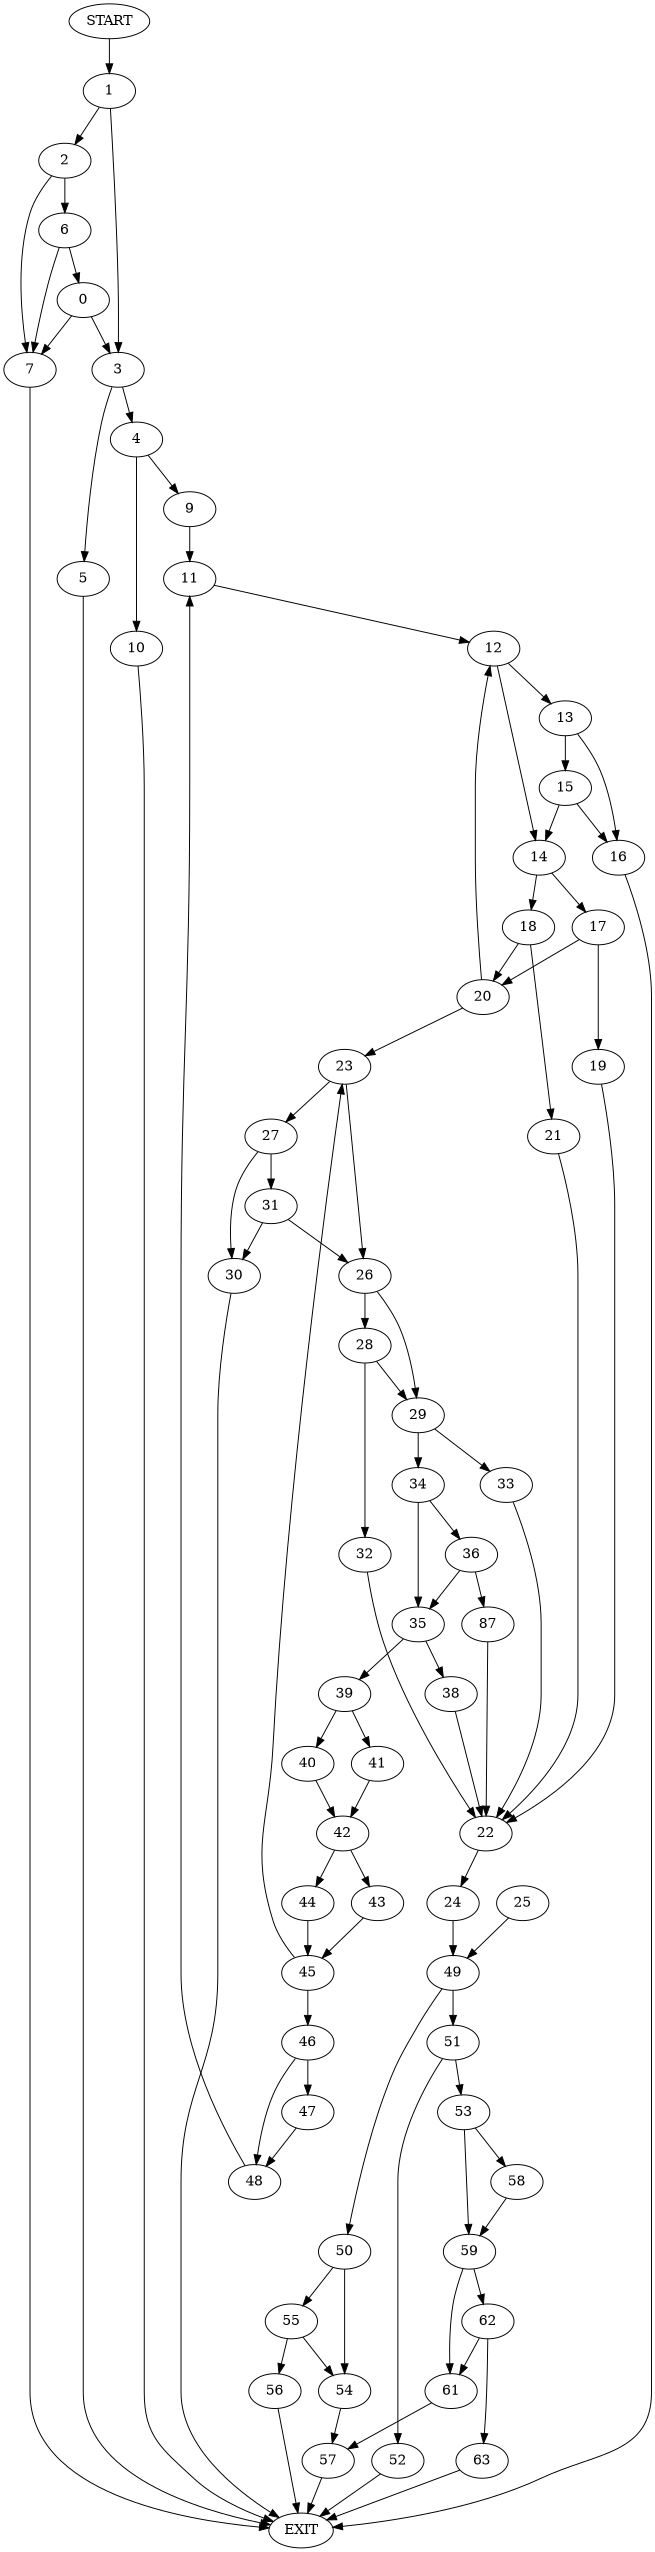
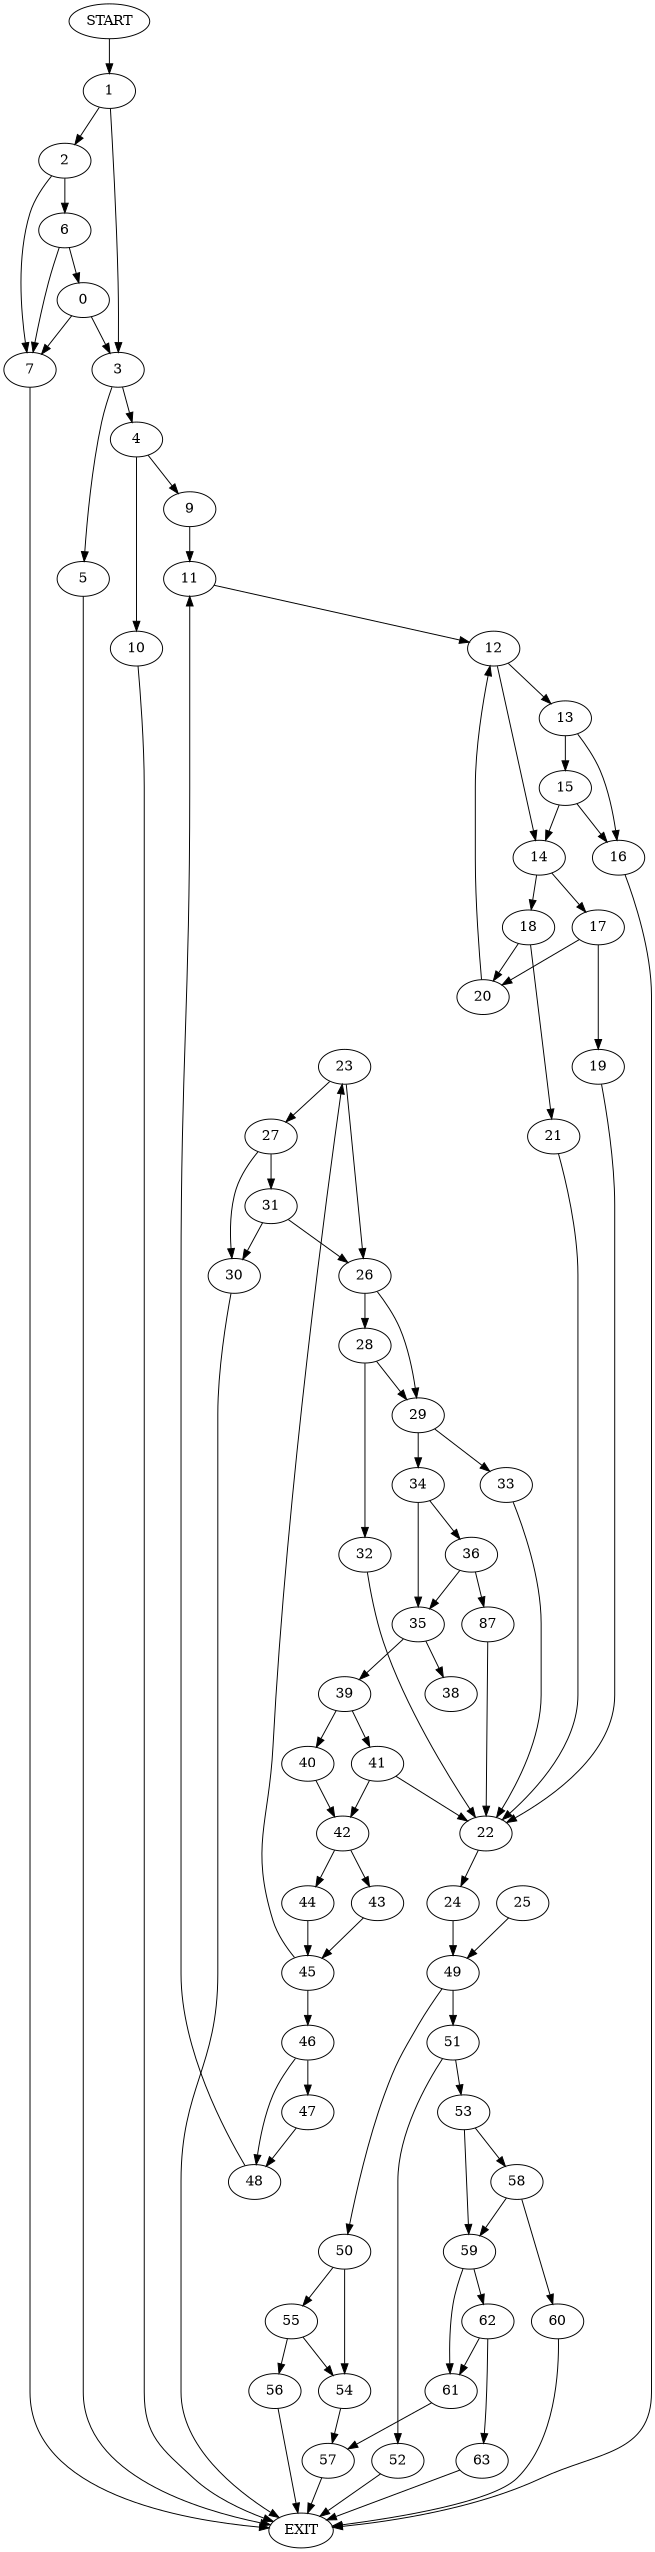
(418, 1030) -> none
(467, 1759) -> (428, 1796)
none -> (558, 2321)
